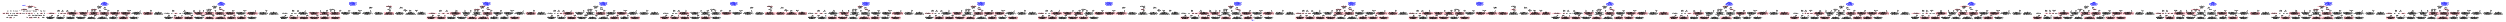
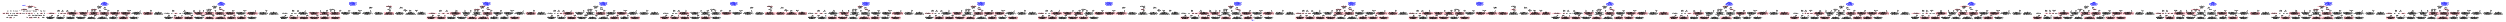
(32, 15) -> (33, 15)
